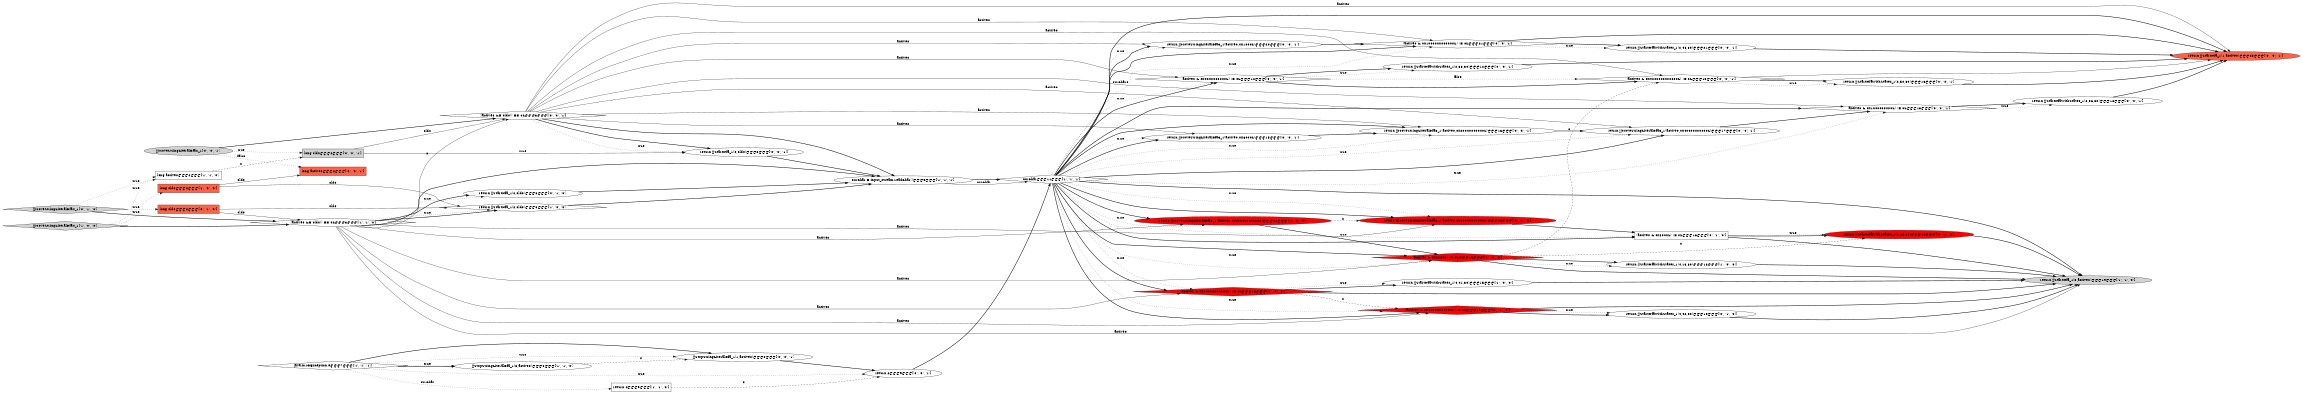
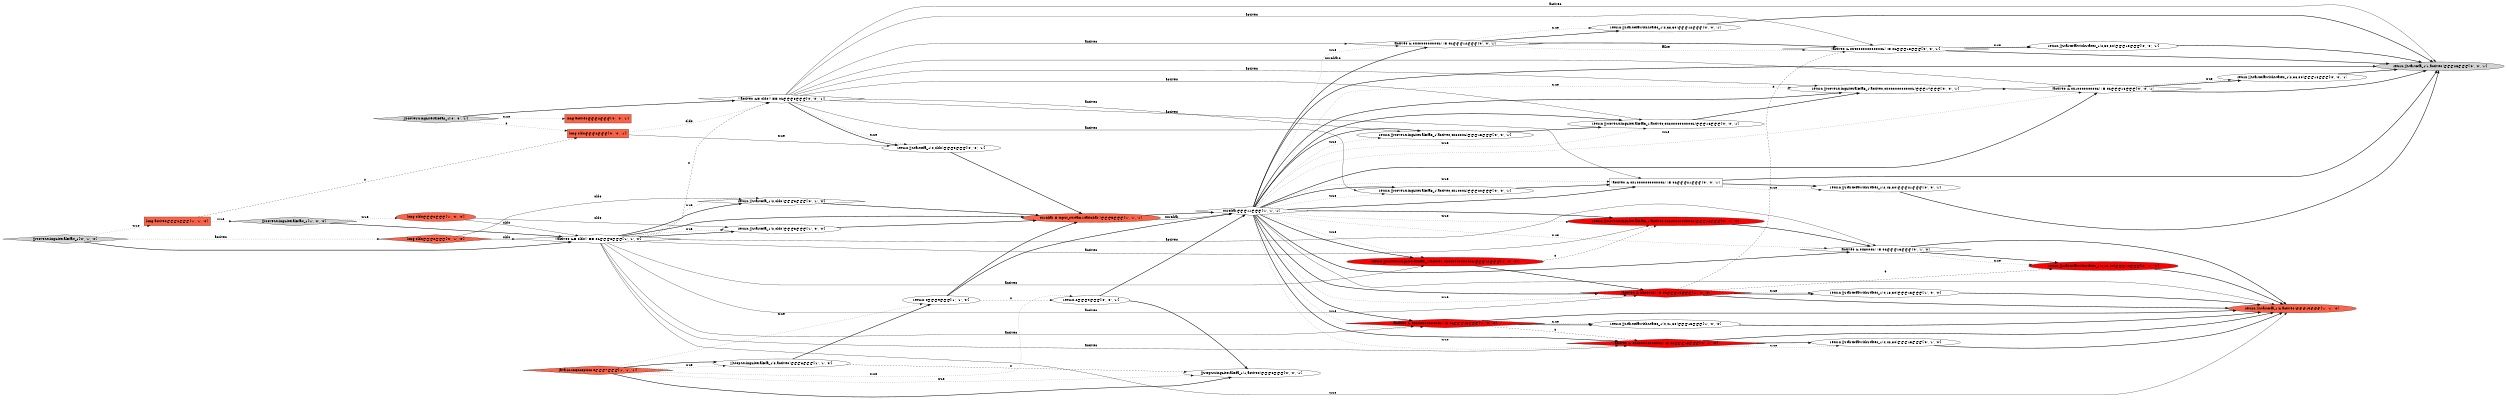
(1458, 44) -> (1666, 183)
(2236, 56) -> (2440, 66)
(1975, 73) -> (2166, 57)
none -> (2289, 90)
(428, 134) -> (699, 122)
(720, 134) -> (1004, 255)
(241, 150) -> (507, 124)
(189, 151) -> (436, 119)
(333, 153) -> (598, 134)
(241, 157) -> (507, 117)
(189, 175) -> (177, 221)
(421, 177) -> (693, 164)
(258, 180) -> (520, 227)
(903, 180) -> (1091, 218)
(189, 188) -> (436, 217)
(523, 193) -> (782, 201)
(1587, 195) -> (1754, 282)
(133, 203) -> (220, 221)
(136, 207) -> (221, 237)
(523, 207) -> (782, 229)
(332, 208) -> (595, 203)
(189, 209) -> (436, 239)
(1681, 235) -> (1886, 250)
none -> (1083, 238)
none -> (1245, 241)
(2088, 280) -> (2292, 309)
none -> (860, 332)
(1121, 332) -> (1333, 393)
(826, 365) -> (1193, 324)
(333, 366) -> (598, 370)
(428, 382) -> (782, 314)
(641, 387) -> (941, 300)
